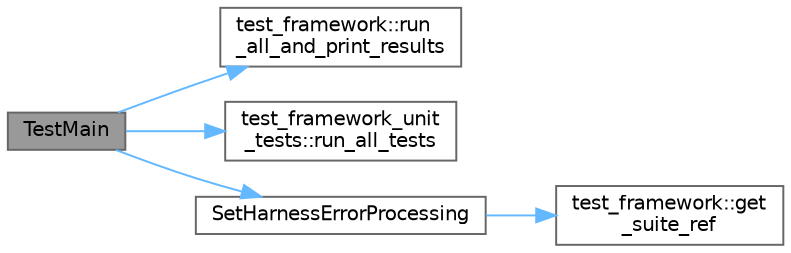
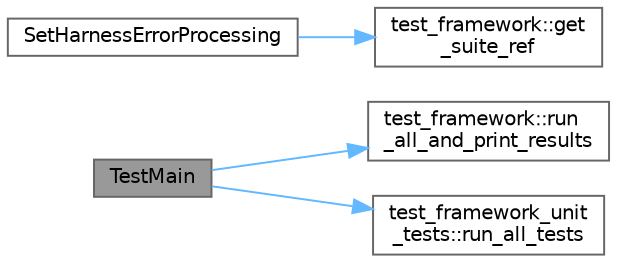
(178, 173) -> none
